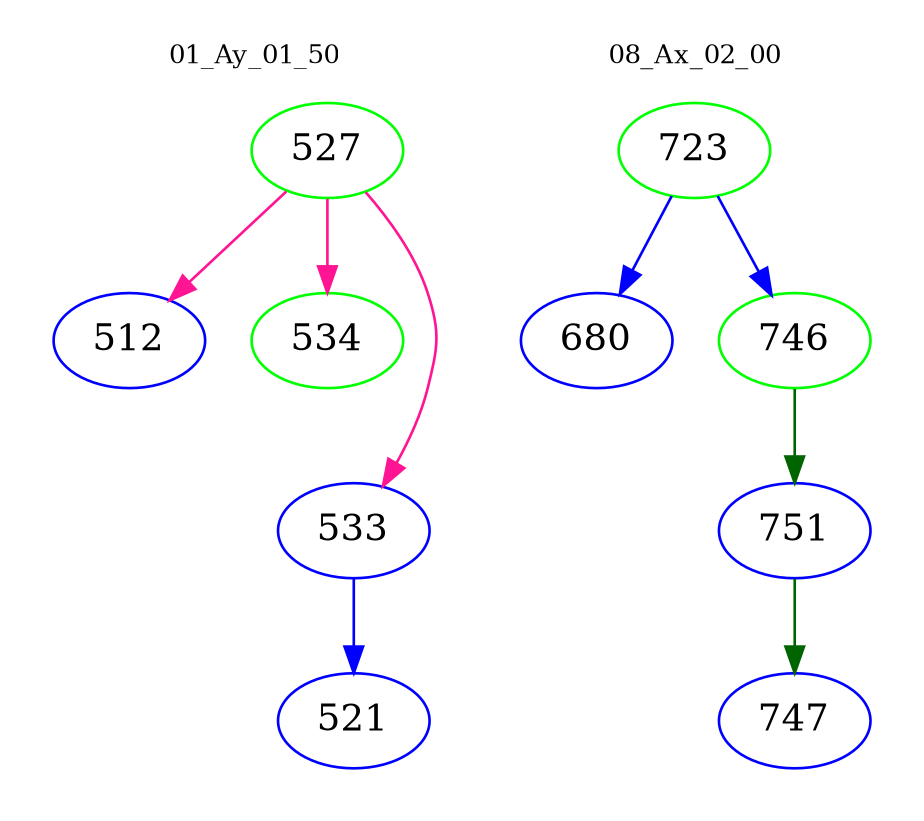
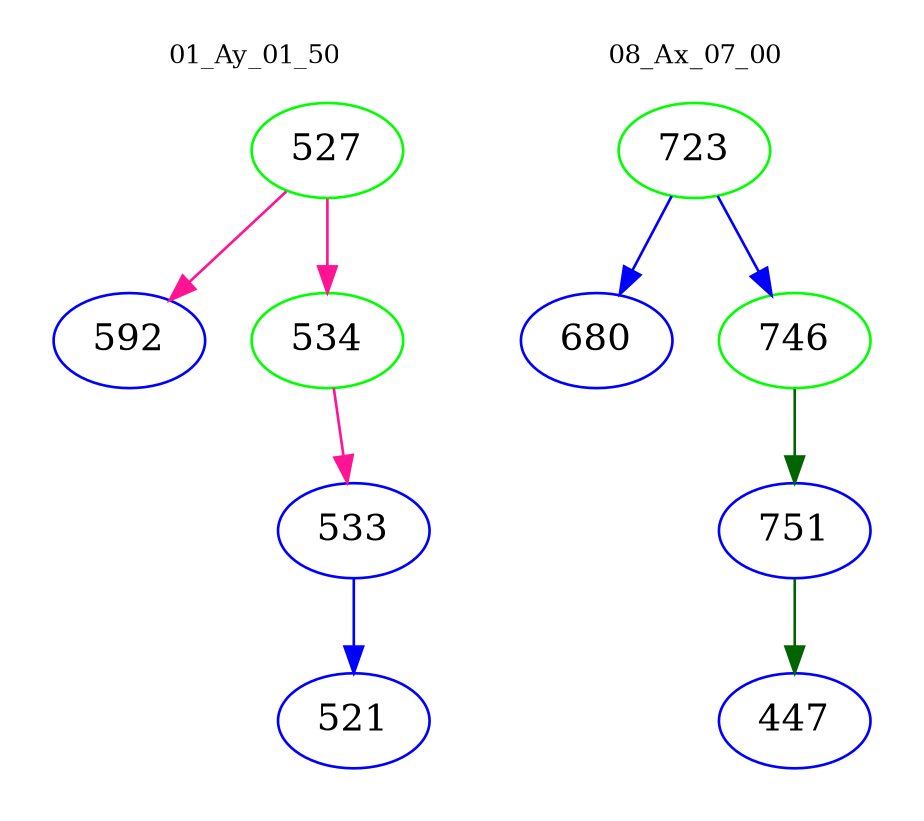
(696, 57) -> (696, 57)
(435, 322) -> (339, 422)
(129, 341) -> (129, 341)
(795, 721) -> (795, 721)
